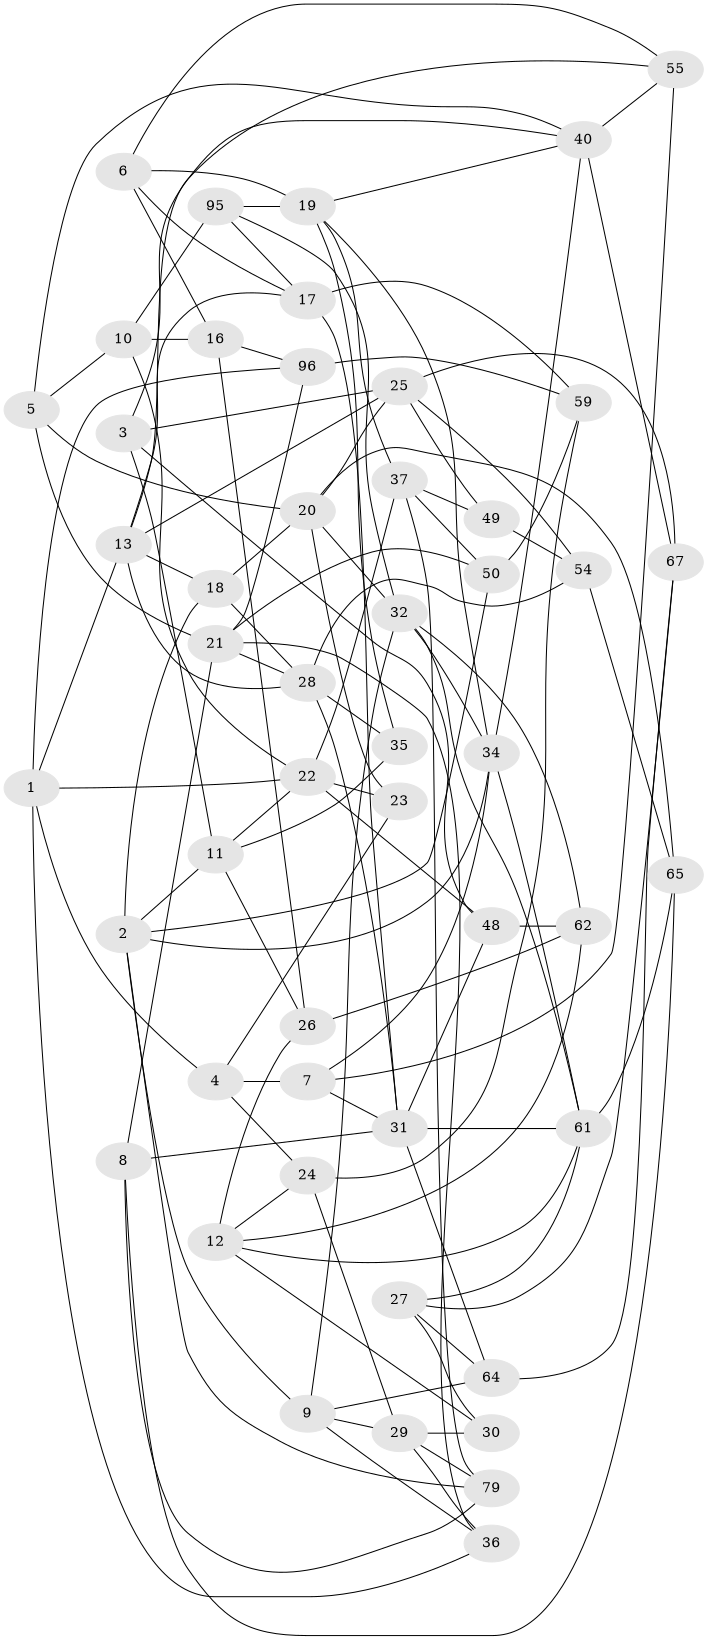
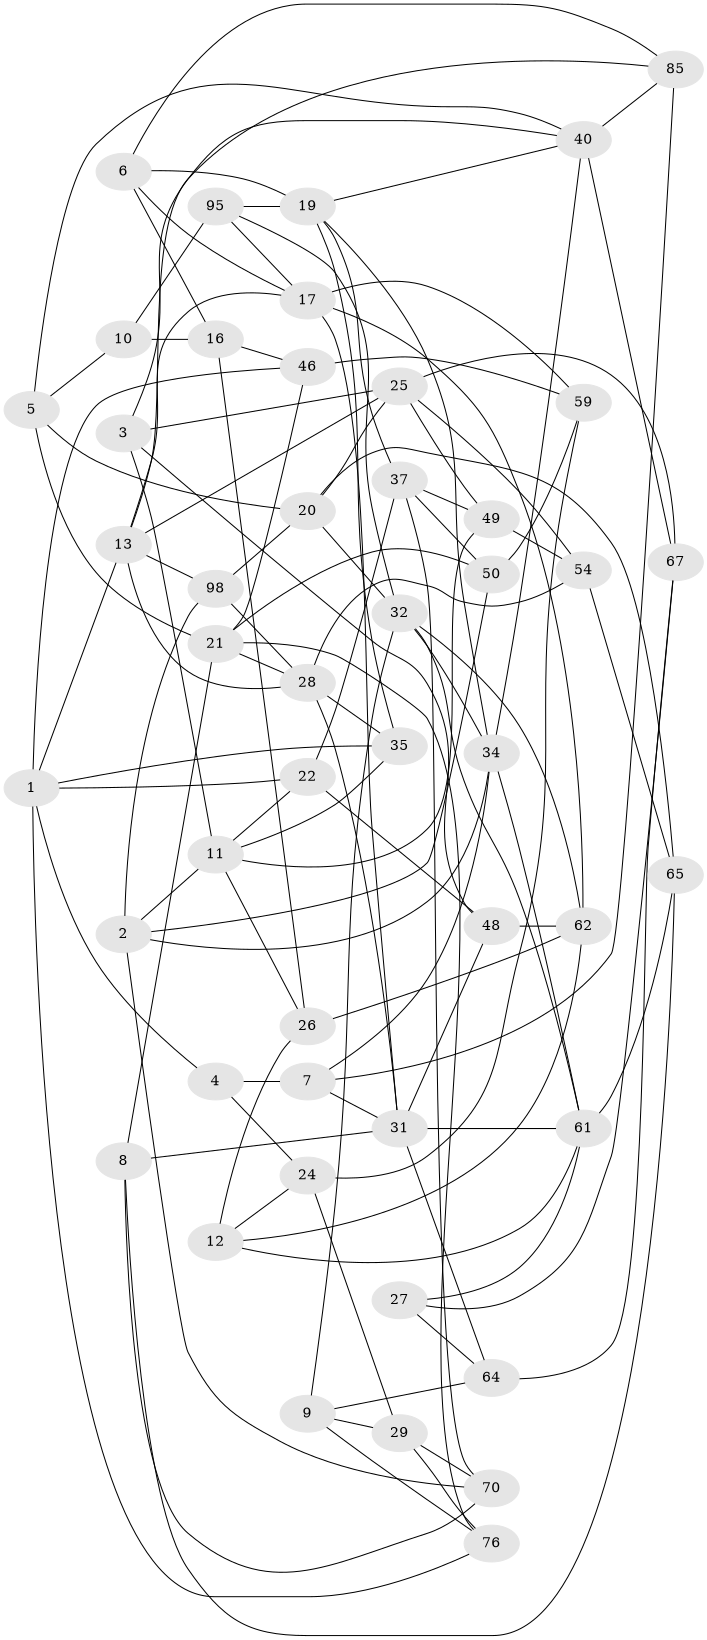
(676, 70) -> (676, 70)
(308, 367) -> (308, 367)
(161, 514) -> none
none -> (542, 564)
(216, 589) -> (216, 589)
none -> (214, 757)
(400, 801) -> none
none -> (422, 833)
(172, 1218) -> none
(492, 1433) -> none
(492, 1488) -> (492, 1488)
(492, 1544) -> (492, 1544)
